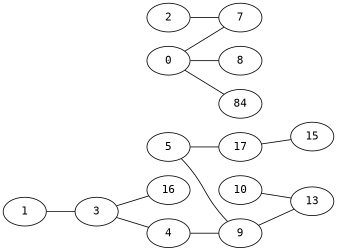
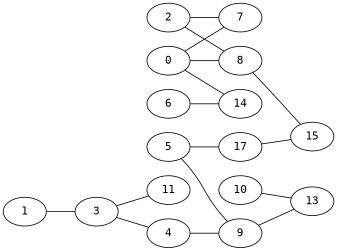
none -> (200, 36)
none -> (277, 98)
none -> (169, 104)
(240, 104) -> (240, 104)
(169, 190) -> (169, 190)
